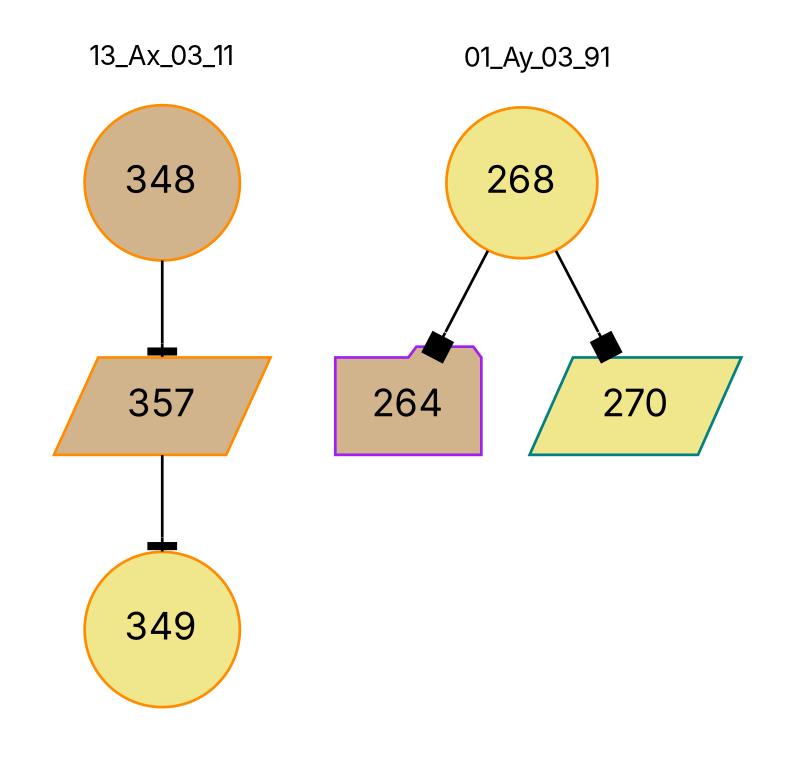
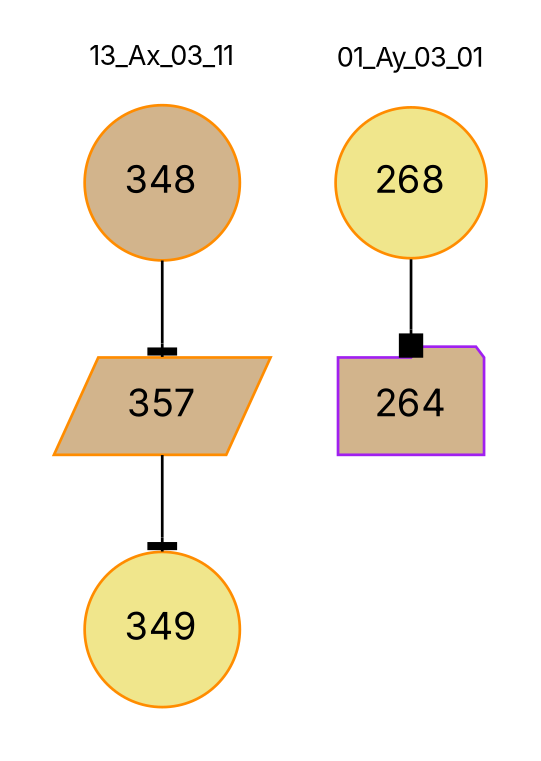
(538, 60) -> (411, 60)
(635, 406) -> none
